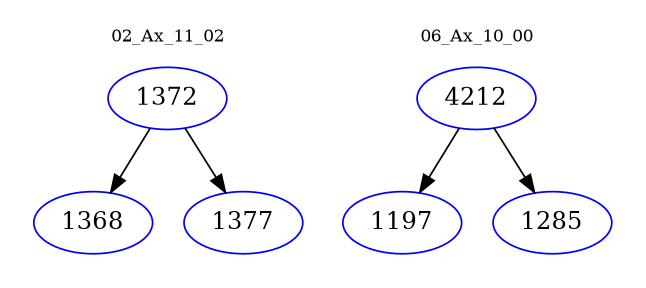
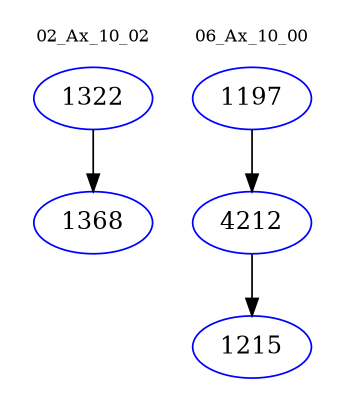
(168, 37) -> (93, 37)
(167, 98) -> (93, 98)
(444, 153) -> (252, 152)
(243, 223) -> none
(552, 223) -> (252, 347)
